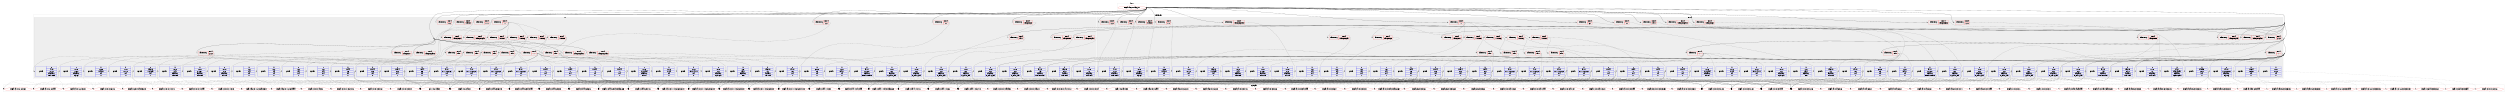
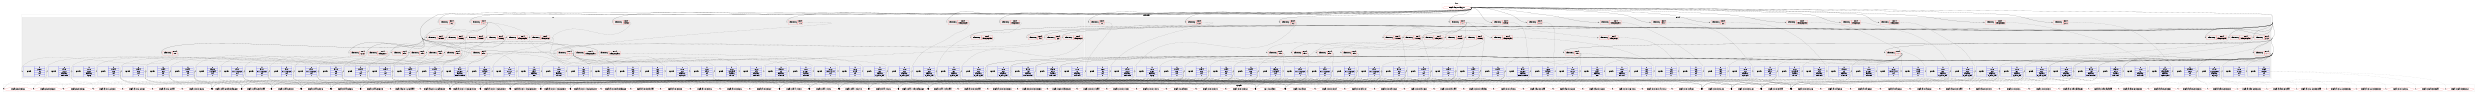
(2281, 89) -> none
